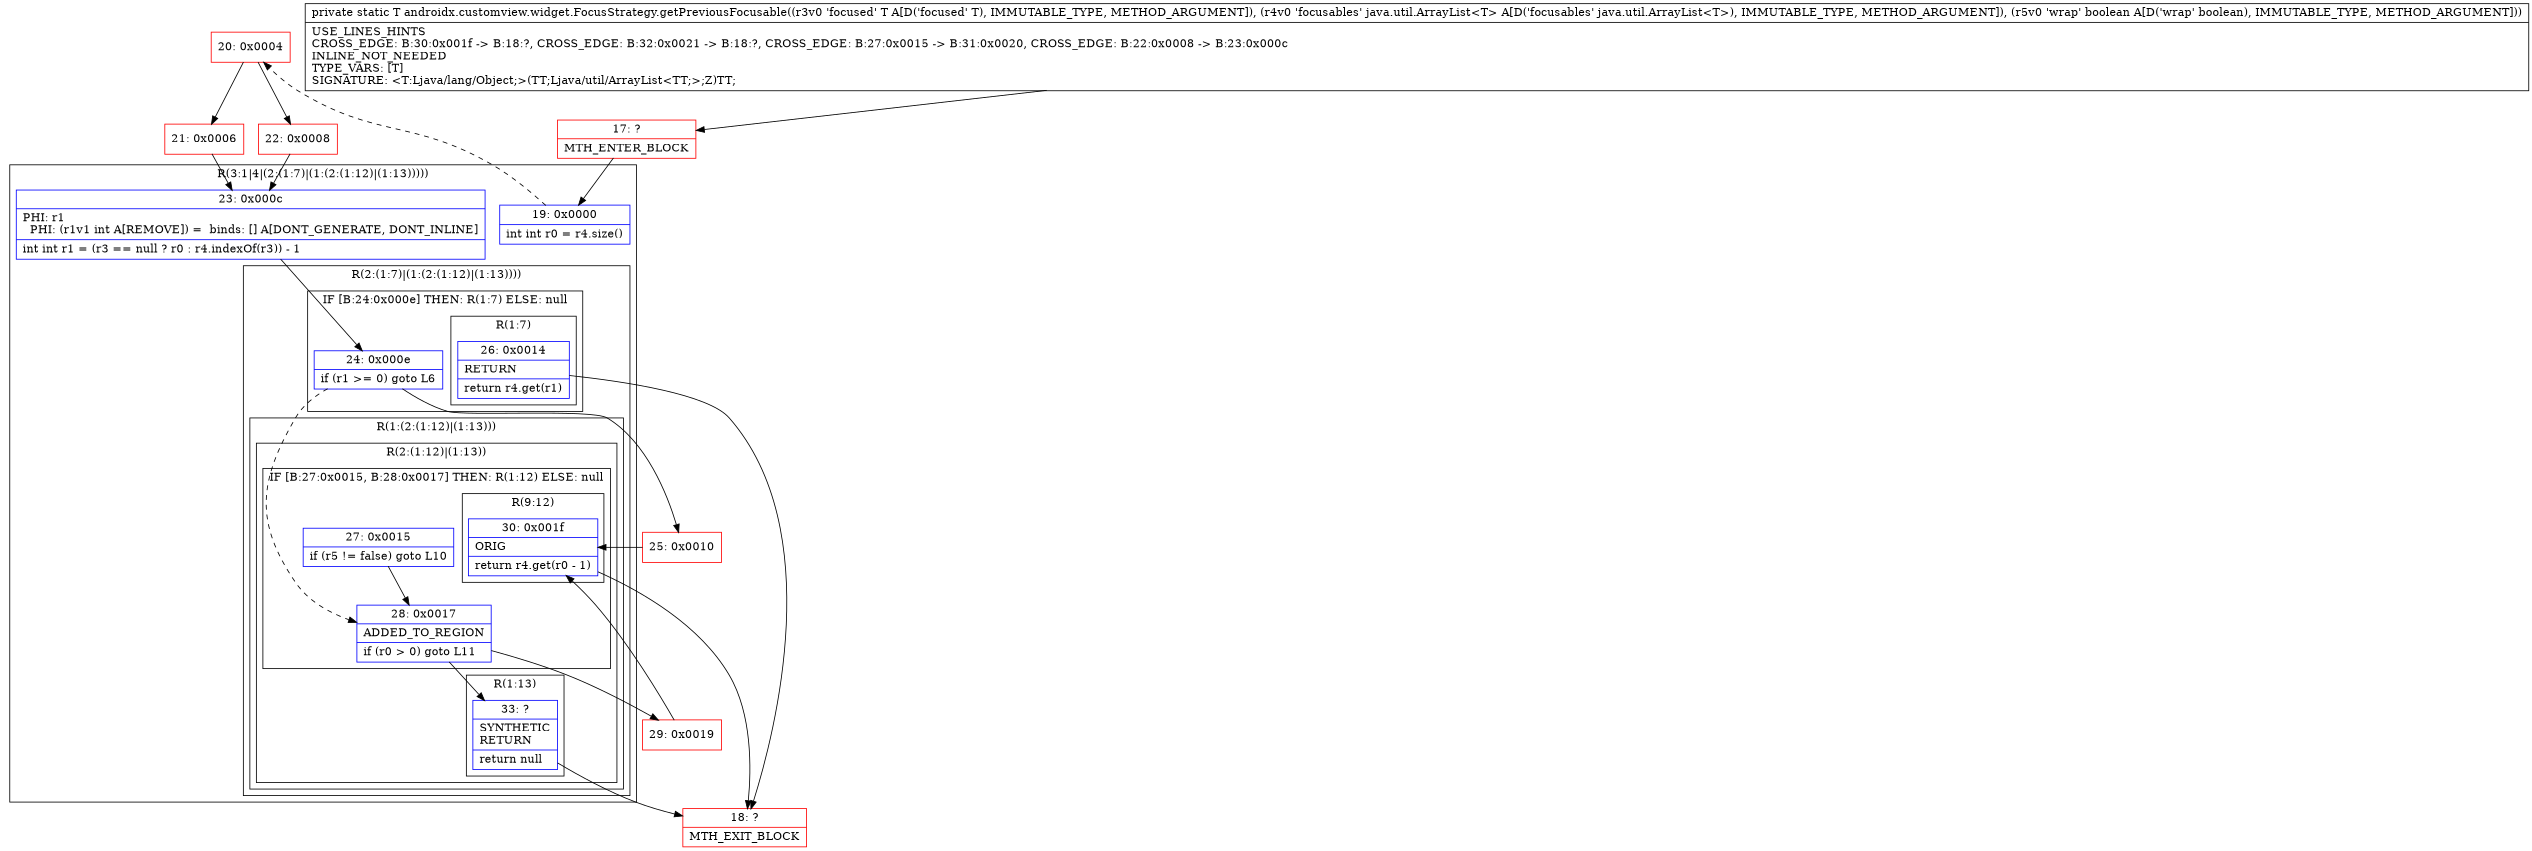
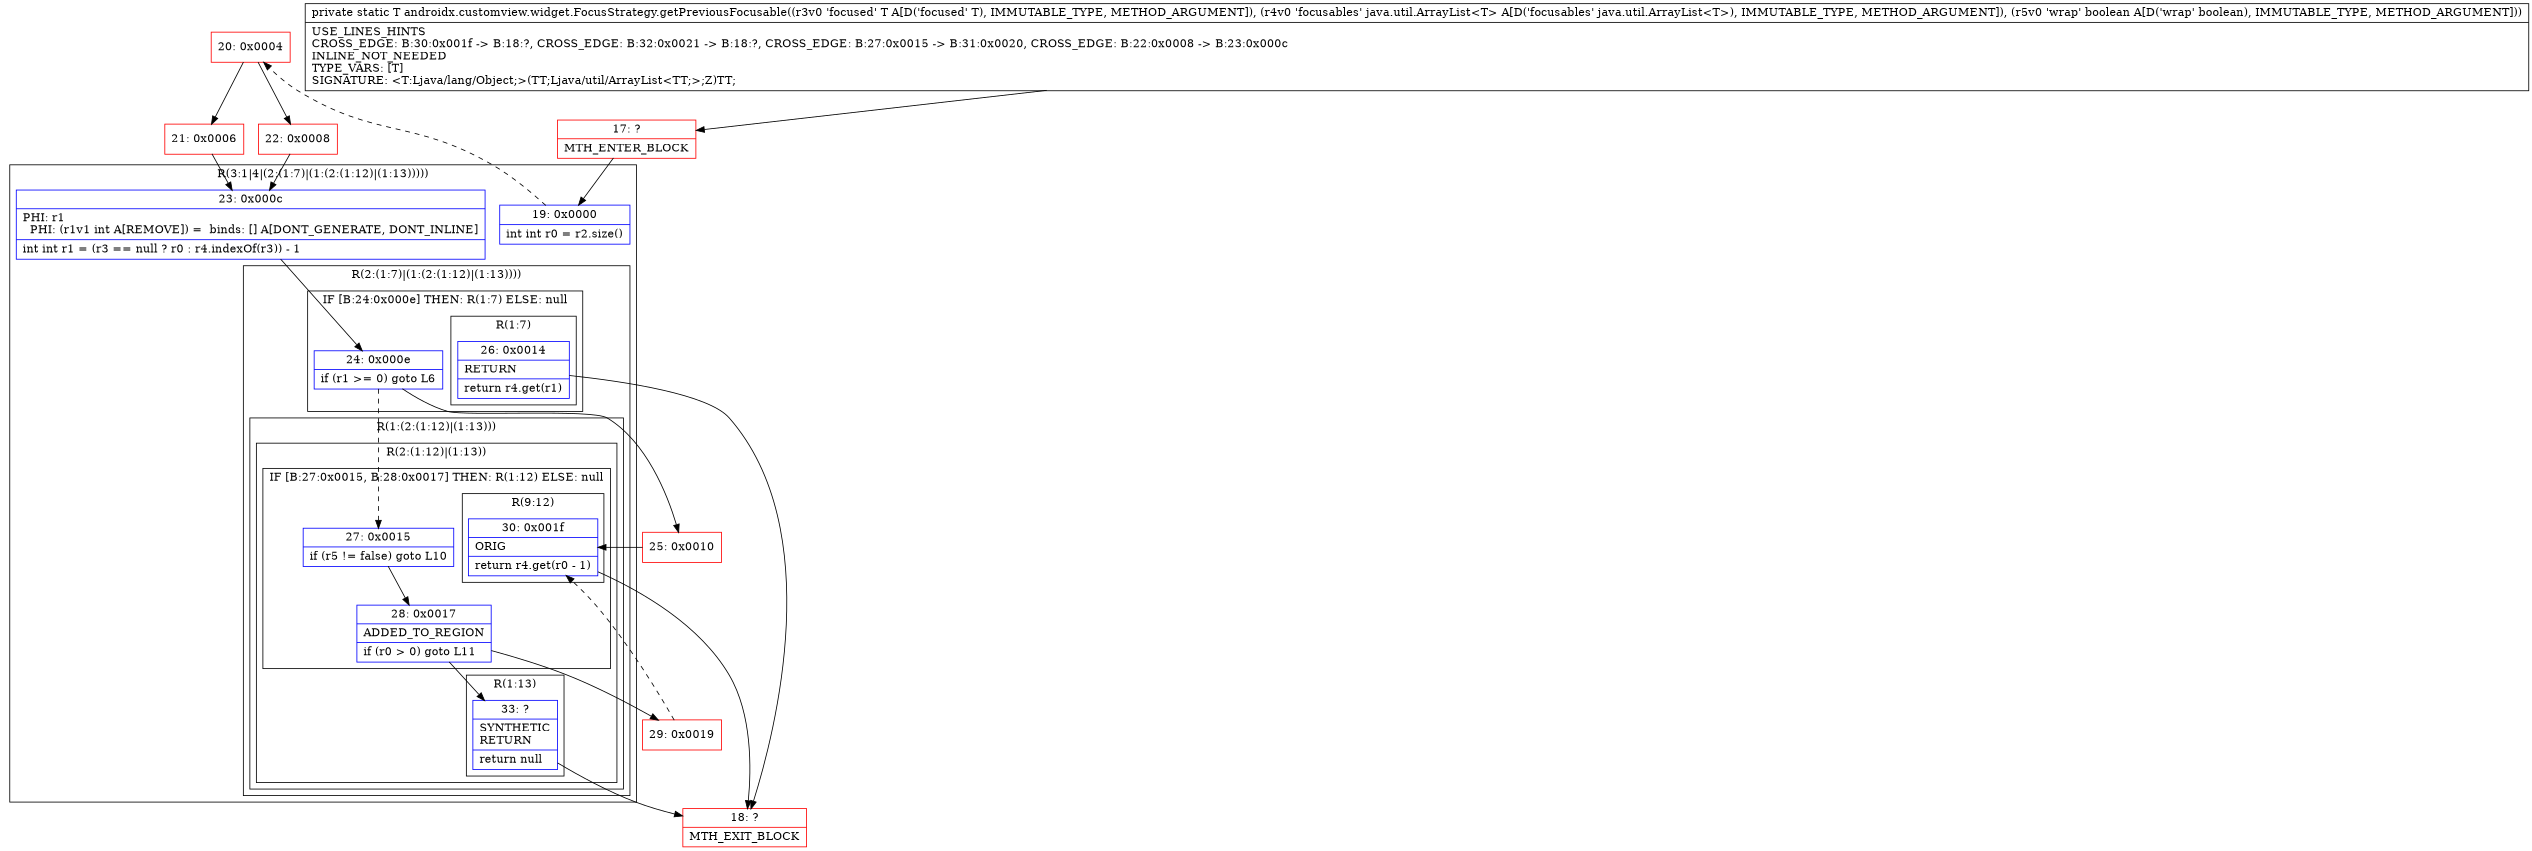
(565, 234) -> (565, 234)
(269, 526) -> (378, 455)
(643, 669) -> (643, 669)
